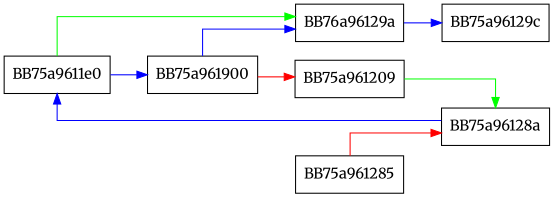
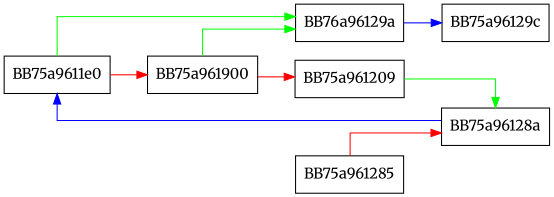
(230, 29) -> (230, 29)
(124, 75) -> (124, 75)
